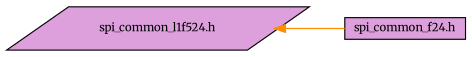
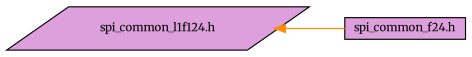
(158, 28) -> (158, 28)
